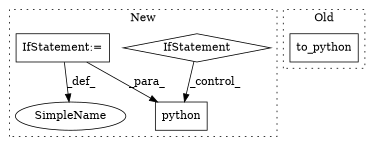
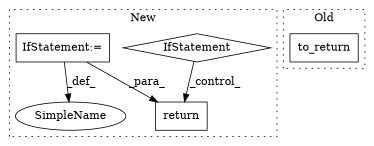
(324, 48) -> (324, 48)
(181, 116) -> (181, 116)
